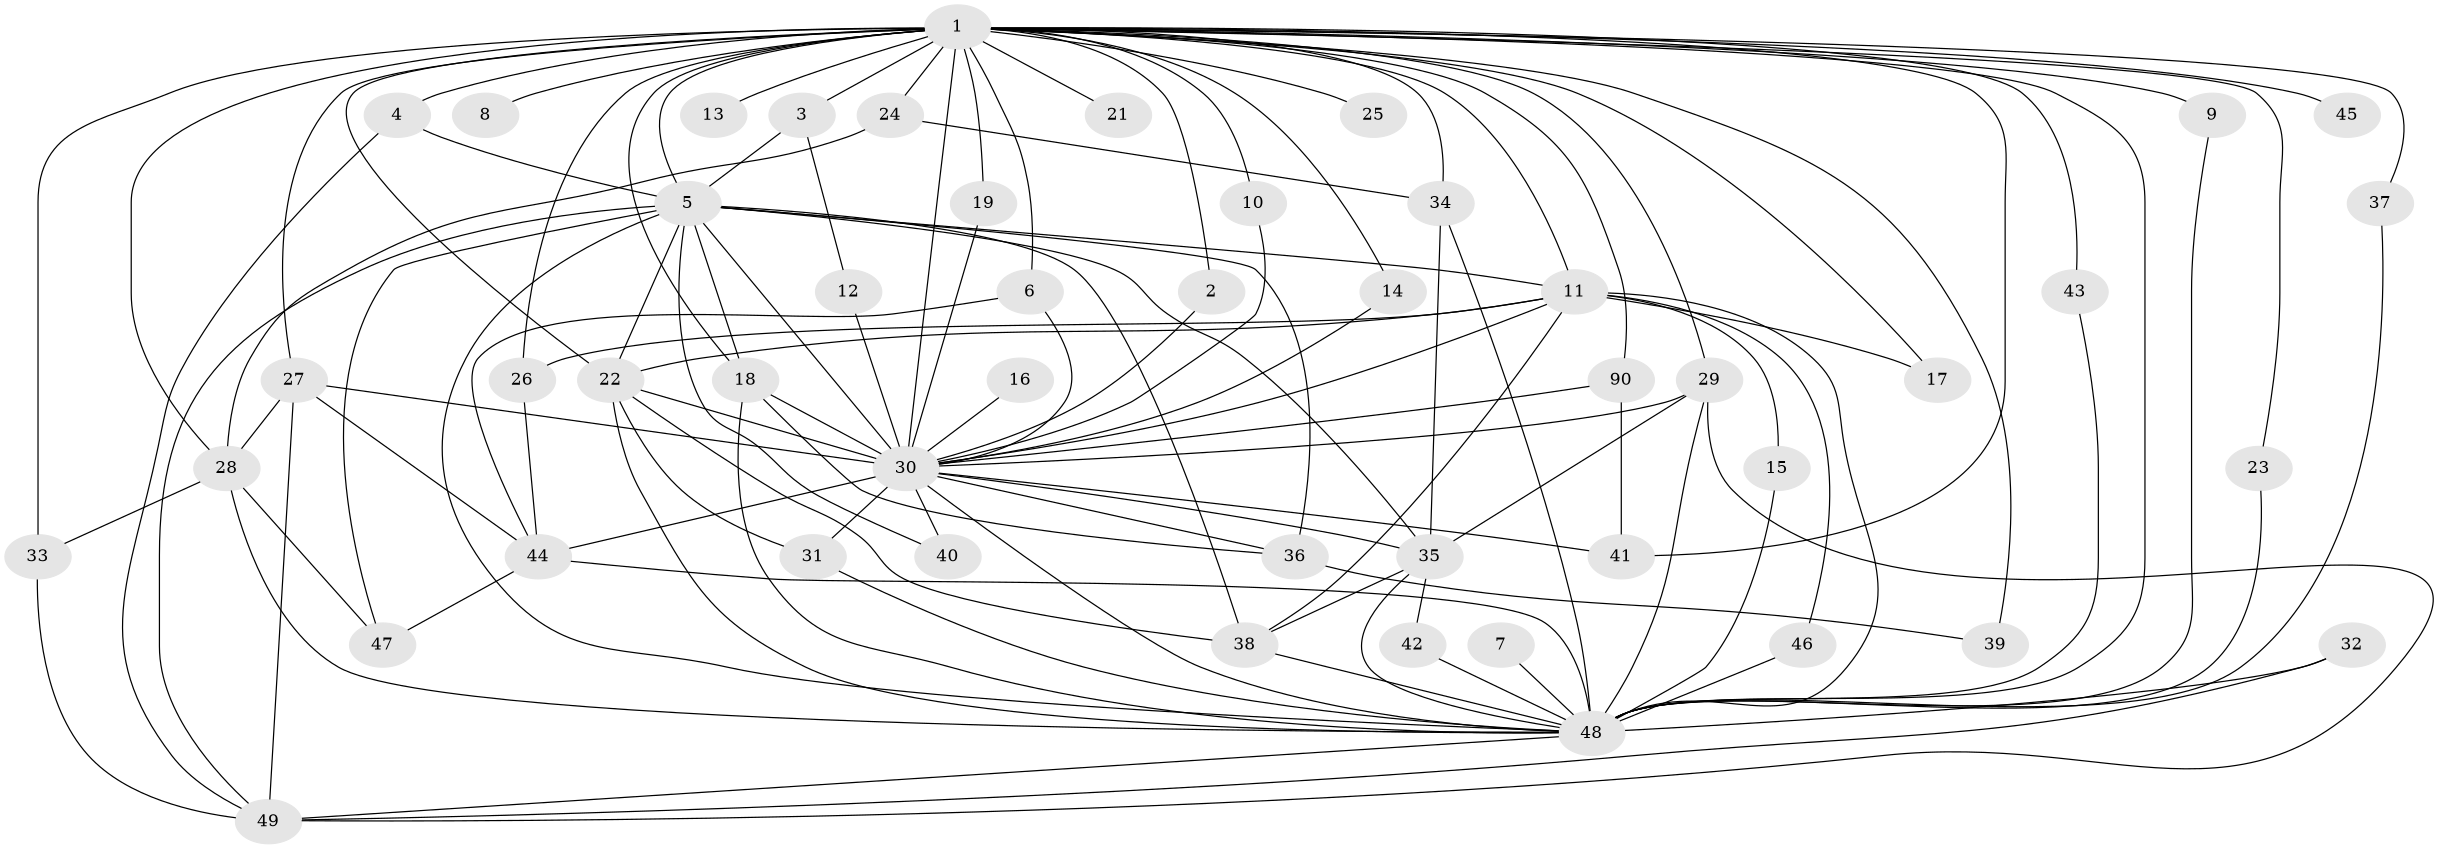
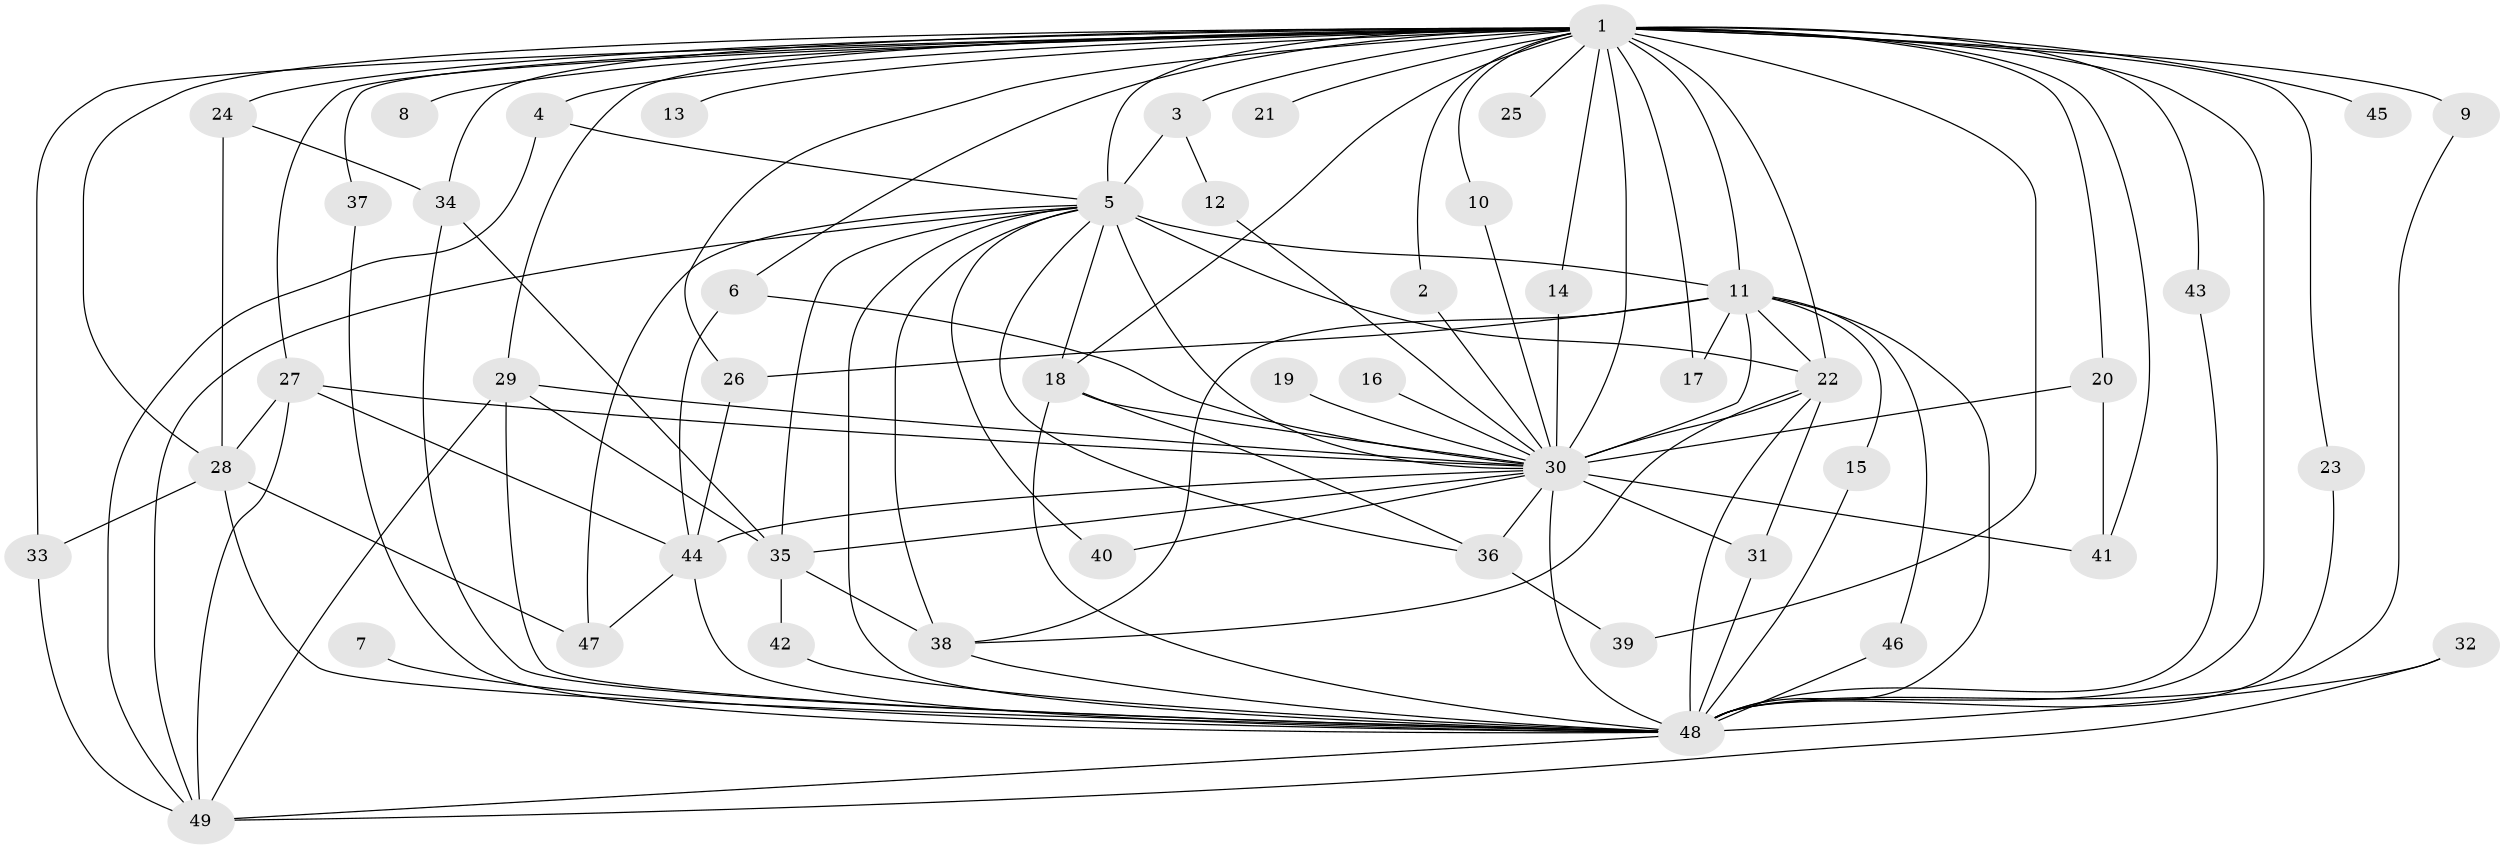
(978, 115) -> none
(1621, 380) -> (2103, 380)
(1368, 666) -> none
